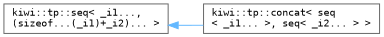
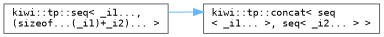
(191, 25) -> (181, 12)
